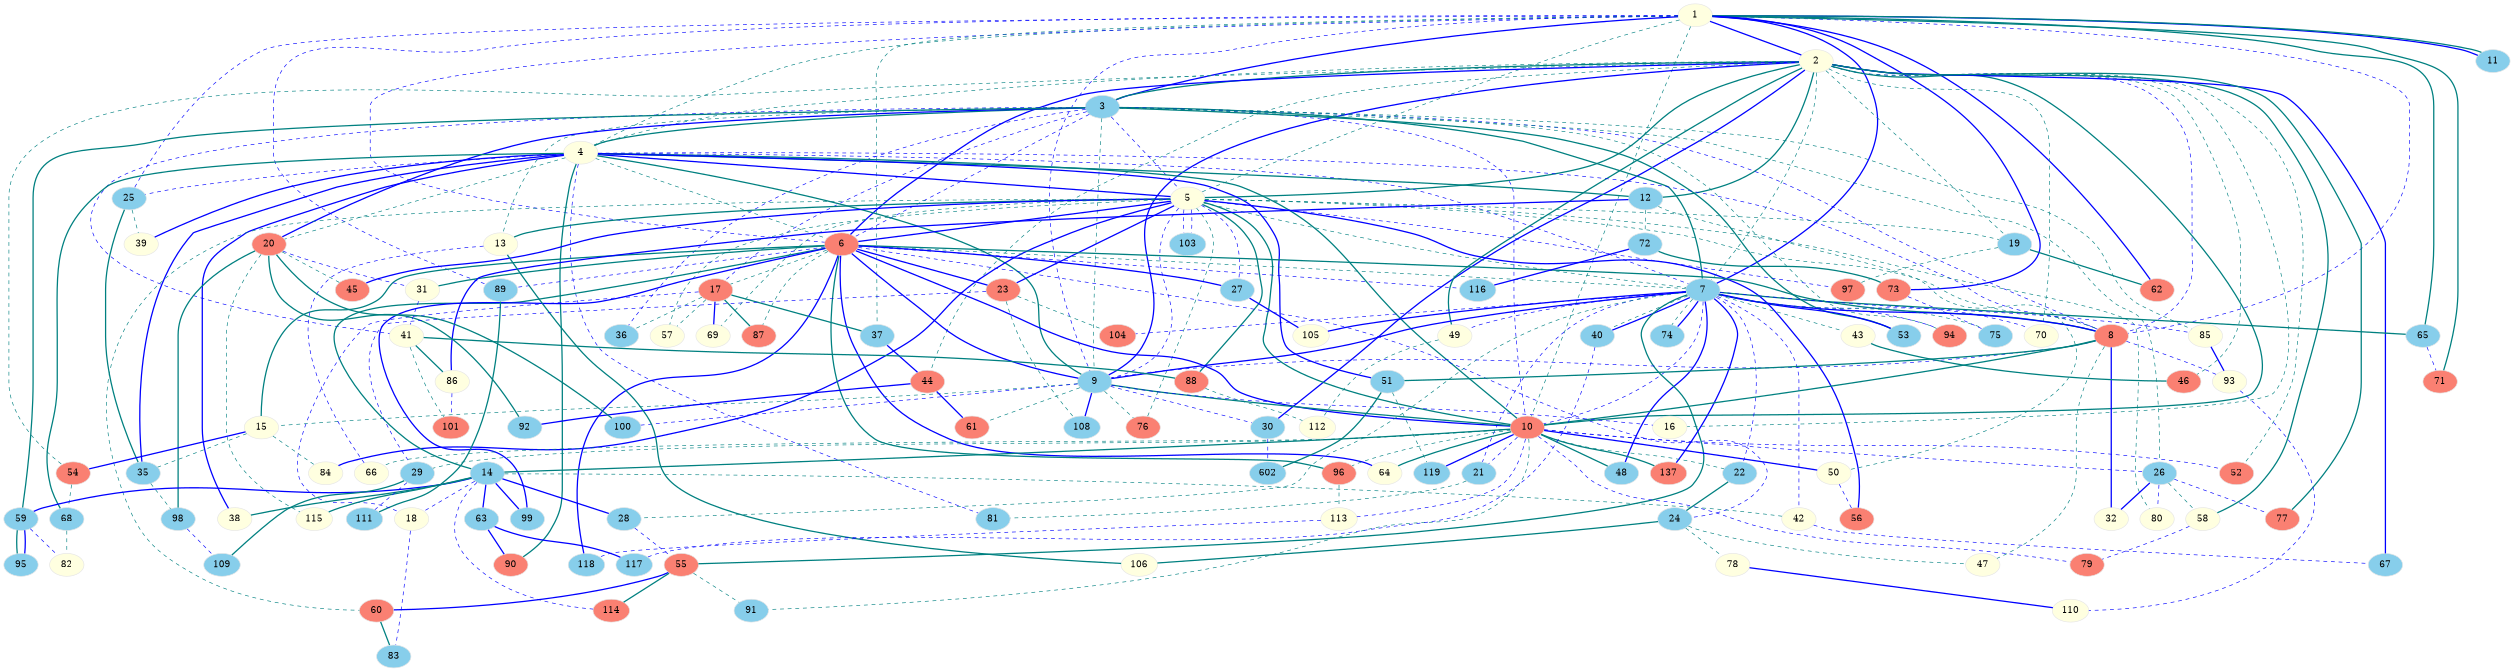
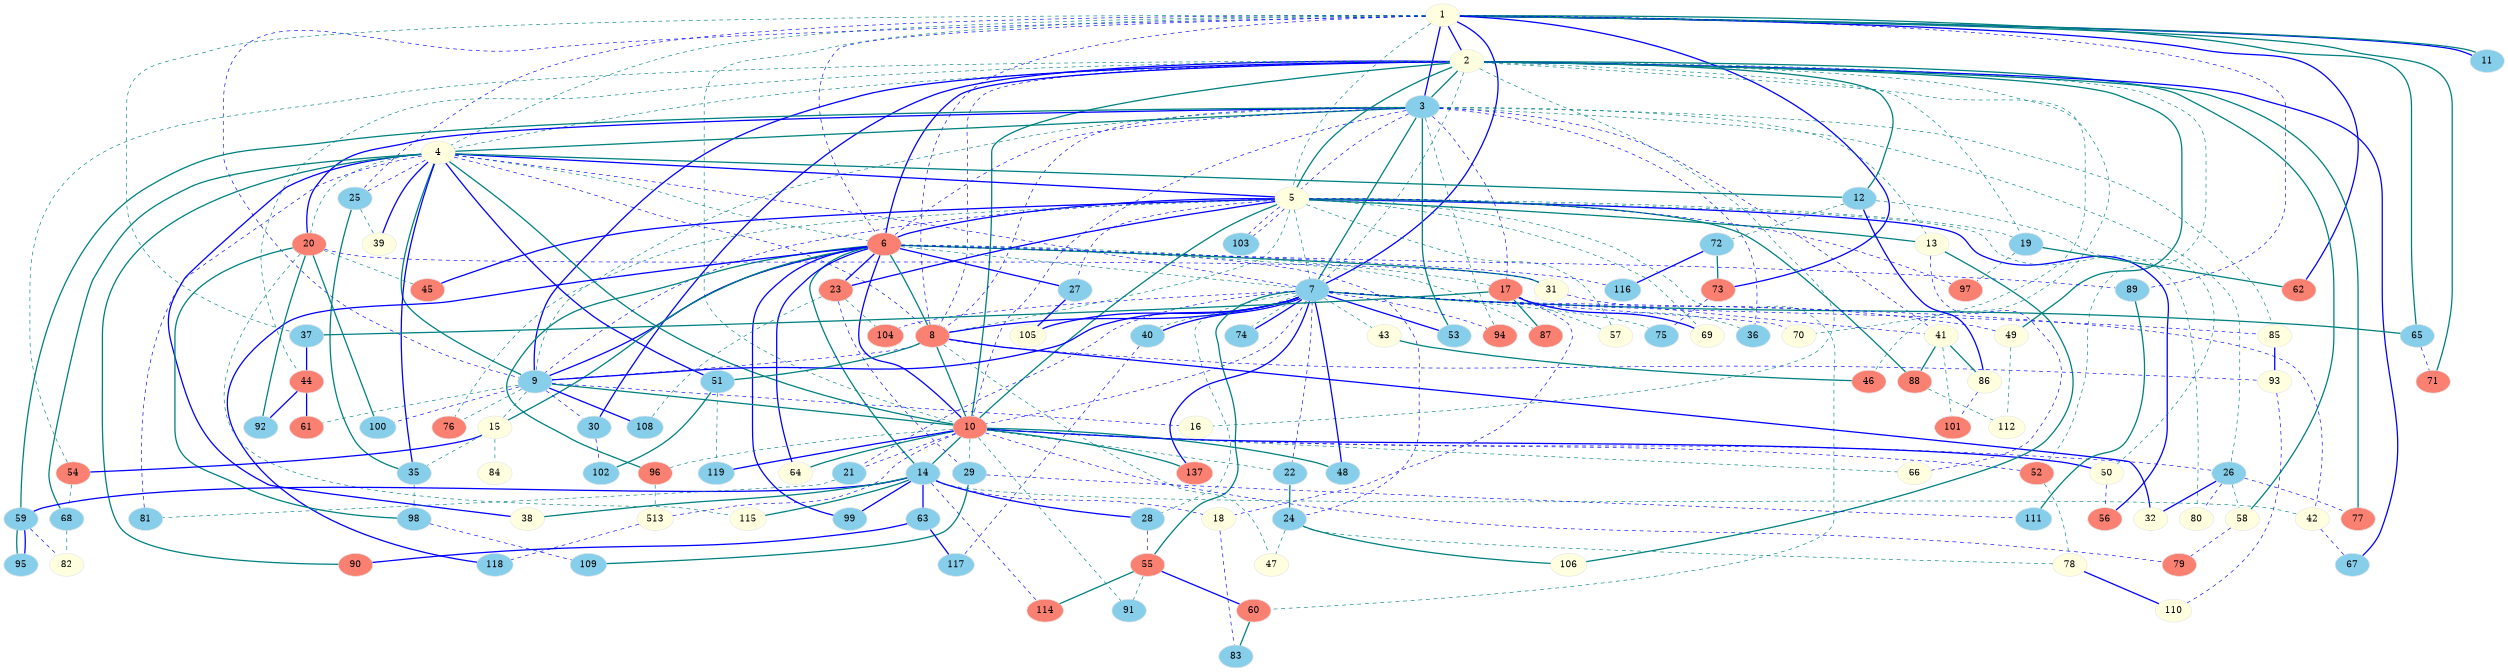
(779, 406) -> none
(1268, 473) -> (601, 473)
none -> (2061, 517)
(1339, 519) -> (655, 519)
